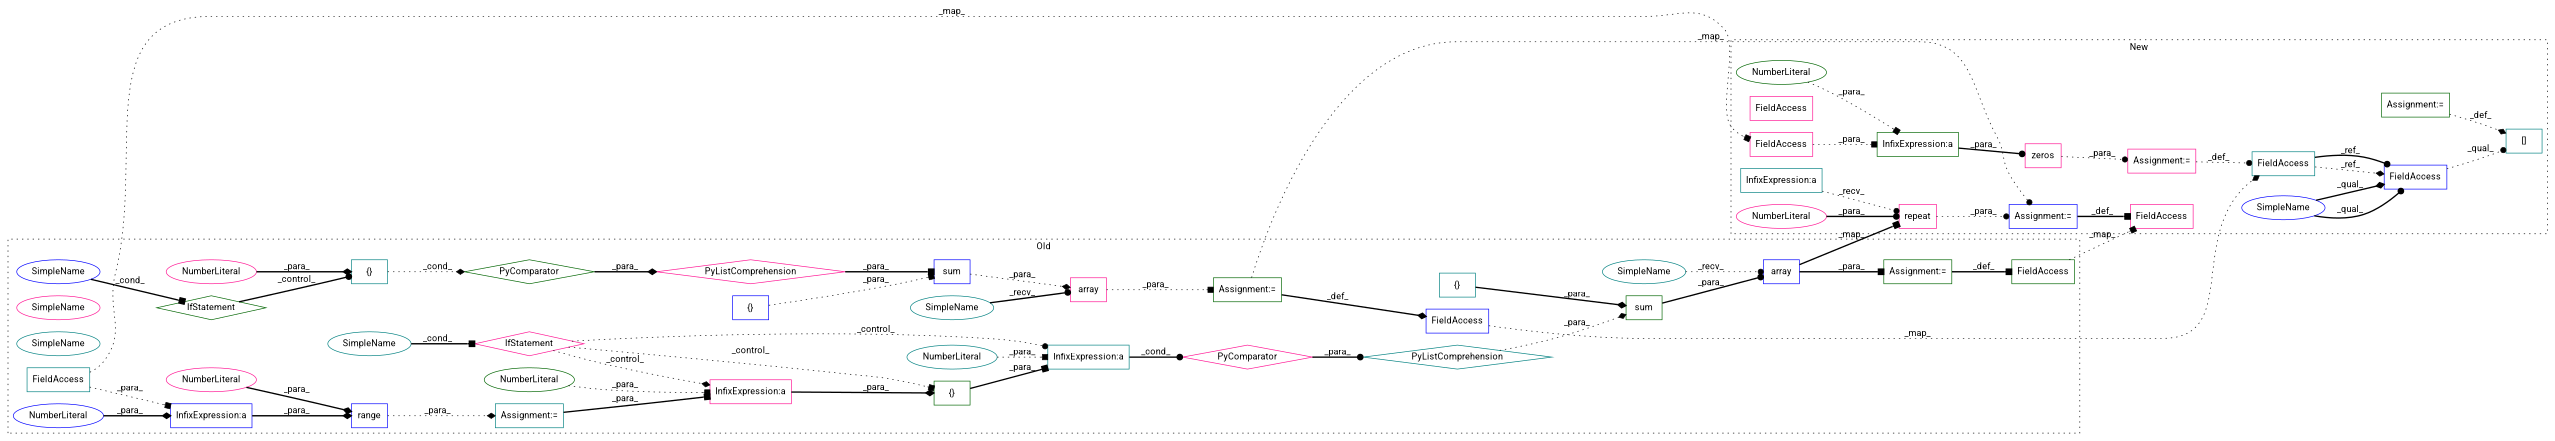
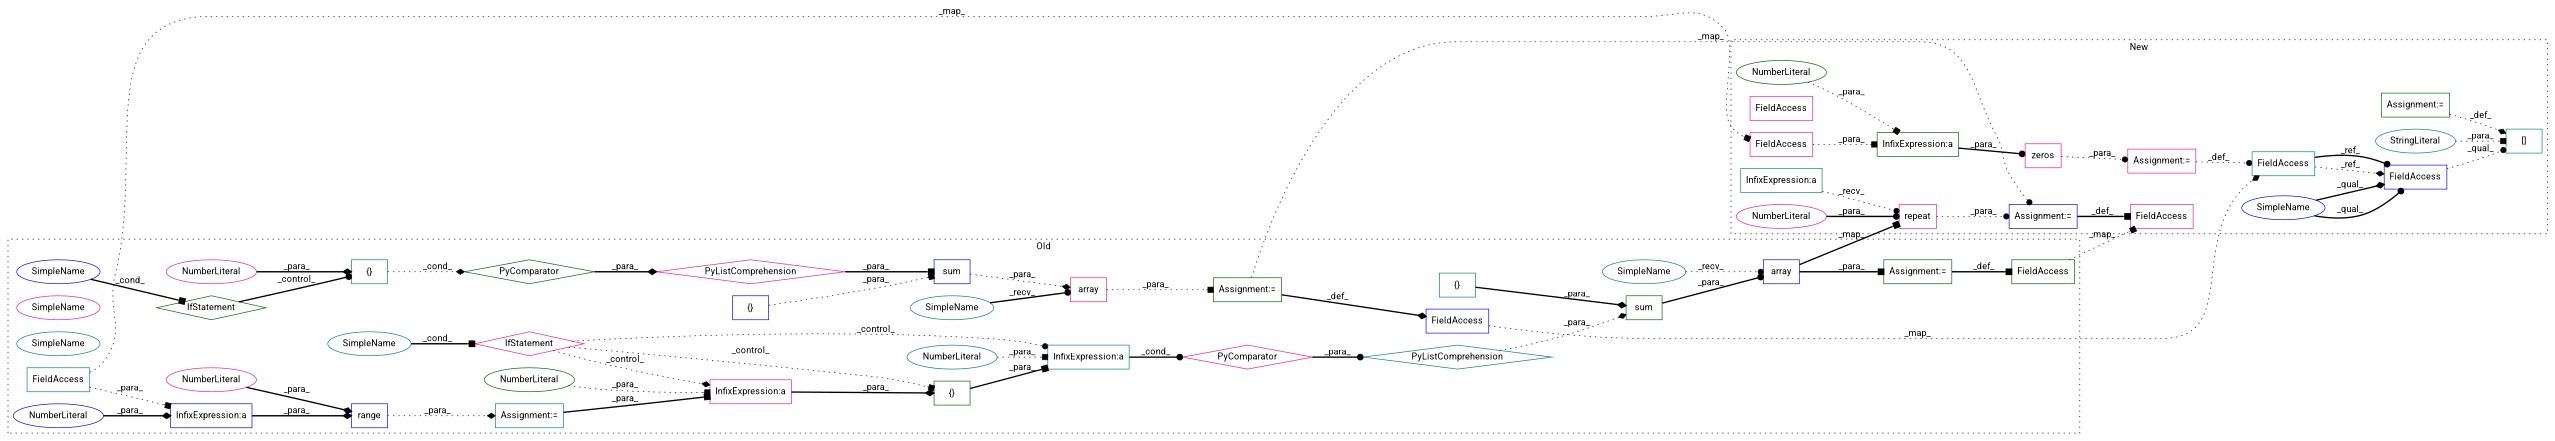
none -> (2416, 141)
